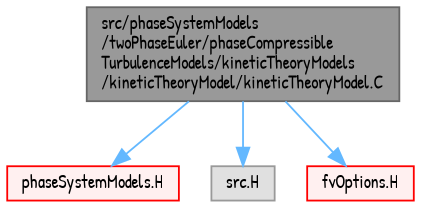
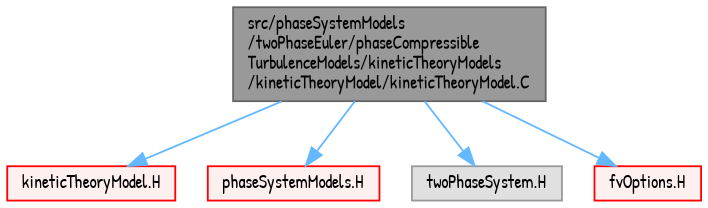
none -> (91, 183)
(243, 183) -> (487, 183)
